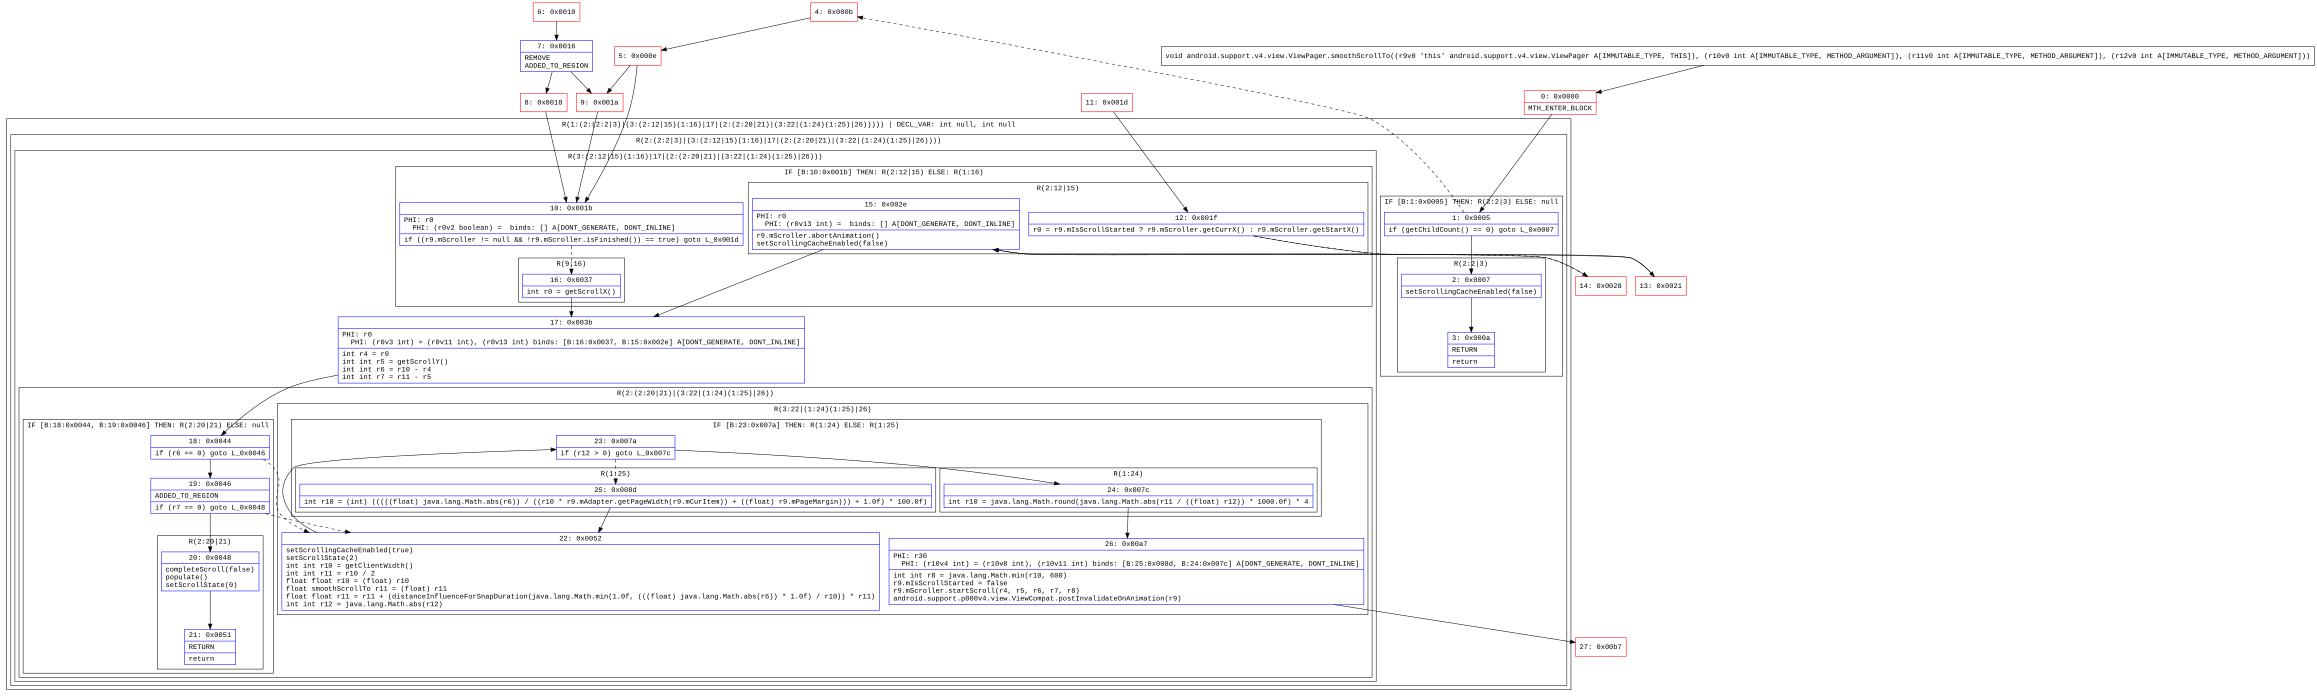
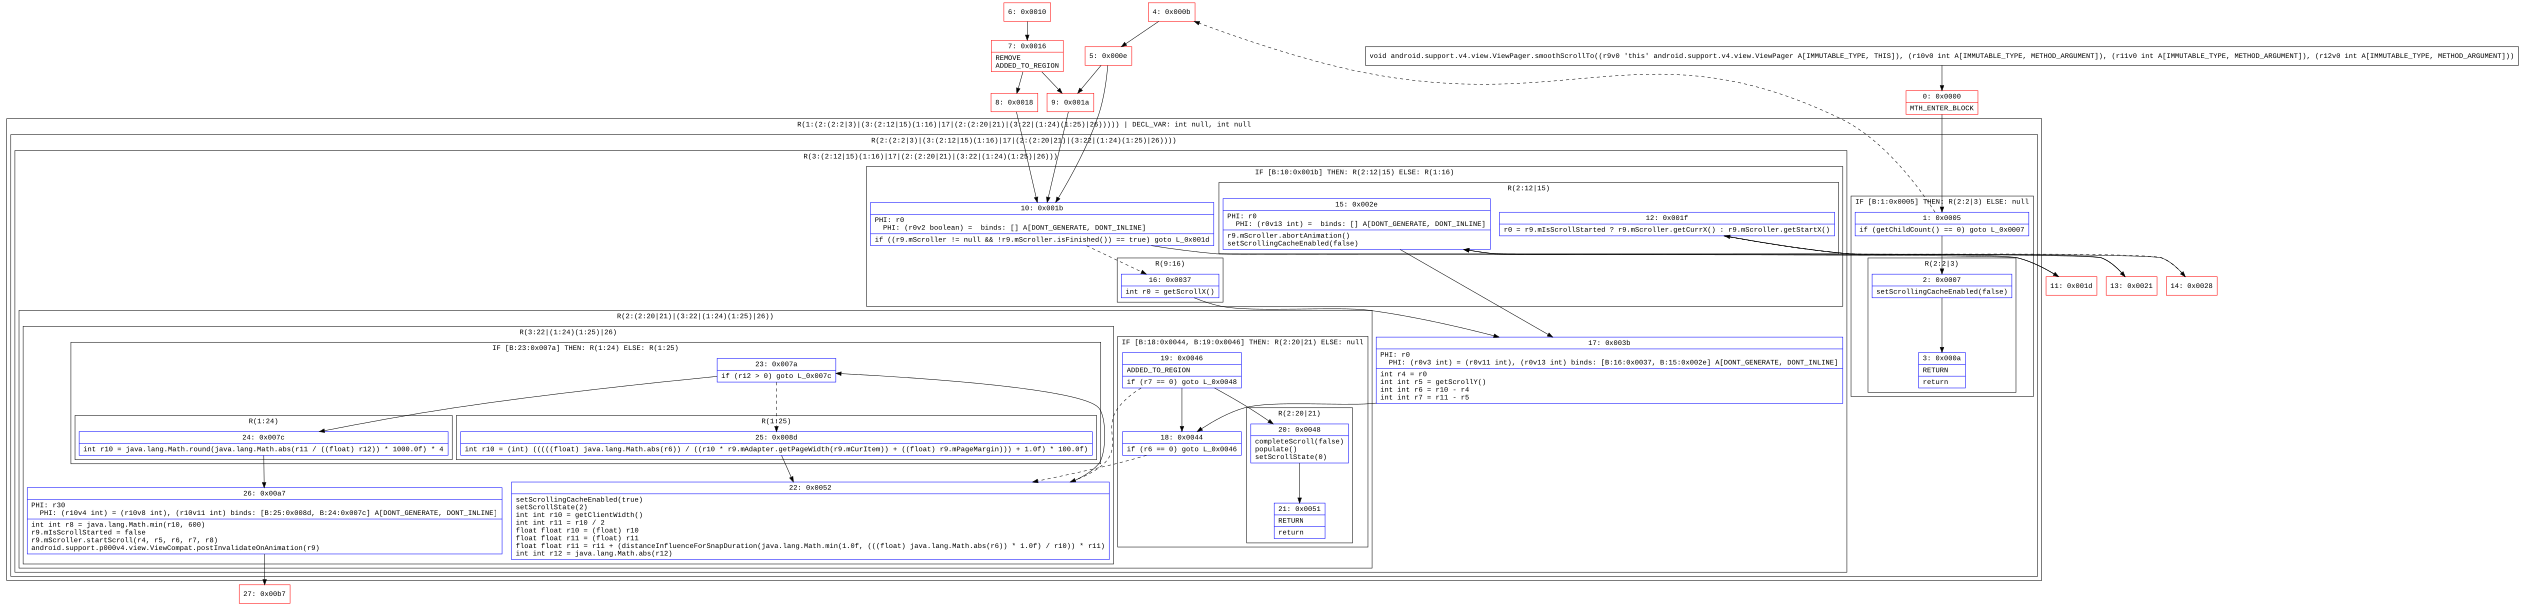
(557, 56) -> (1027, 56)
none -> (1604, 255)
(210, 466) -> (1182, 407)
(367, 589) -> (577, 538)
